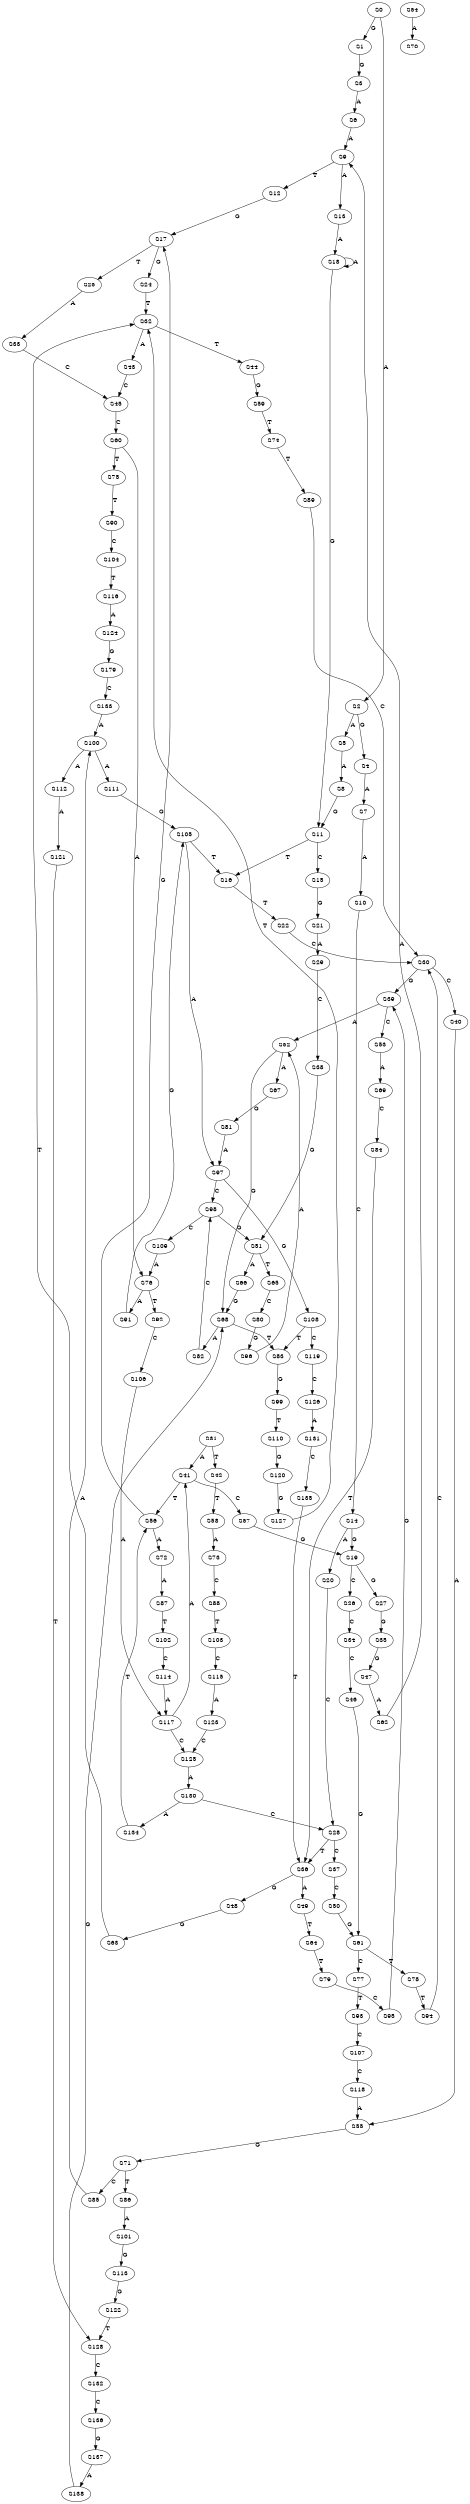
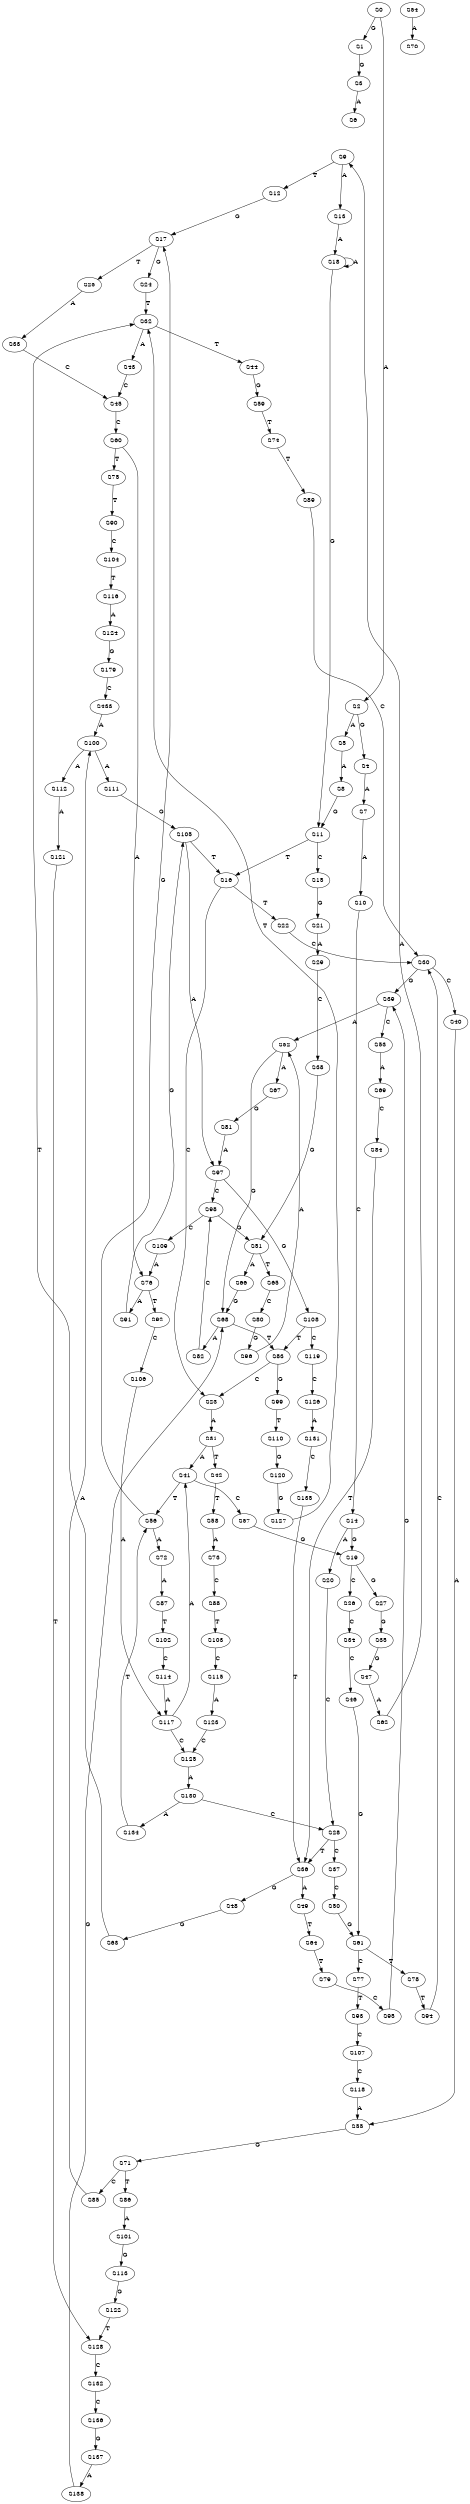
(349, 137) -> none
(105, 707) -> (105, 707)
none -> (211, 1402)
